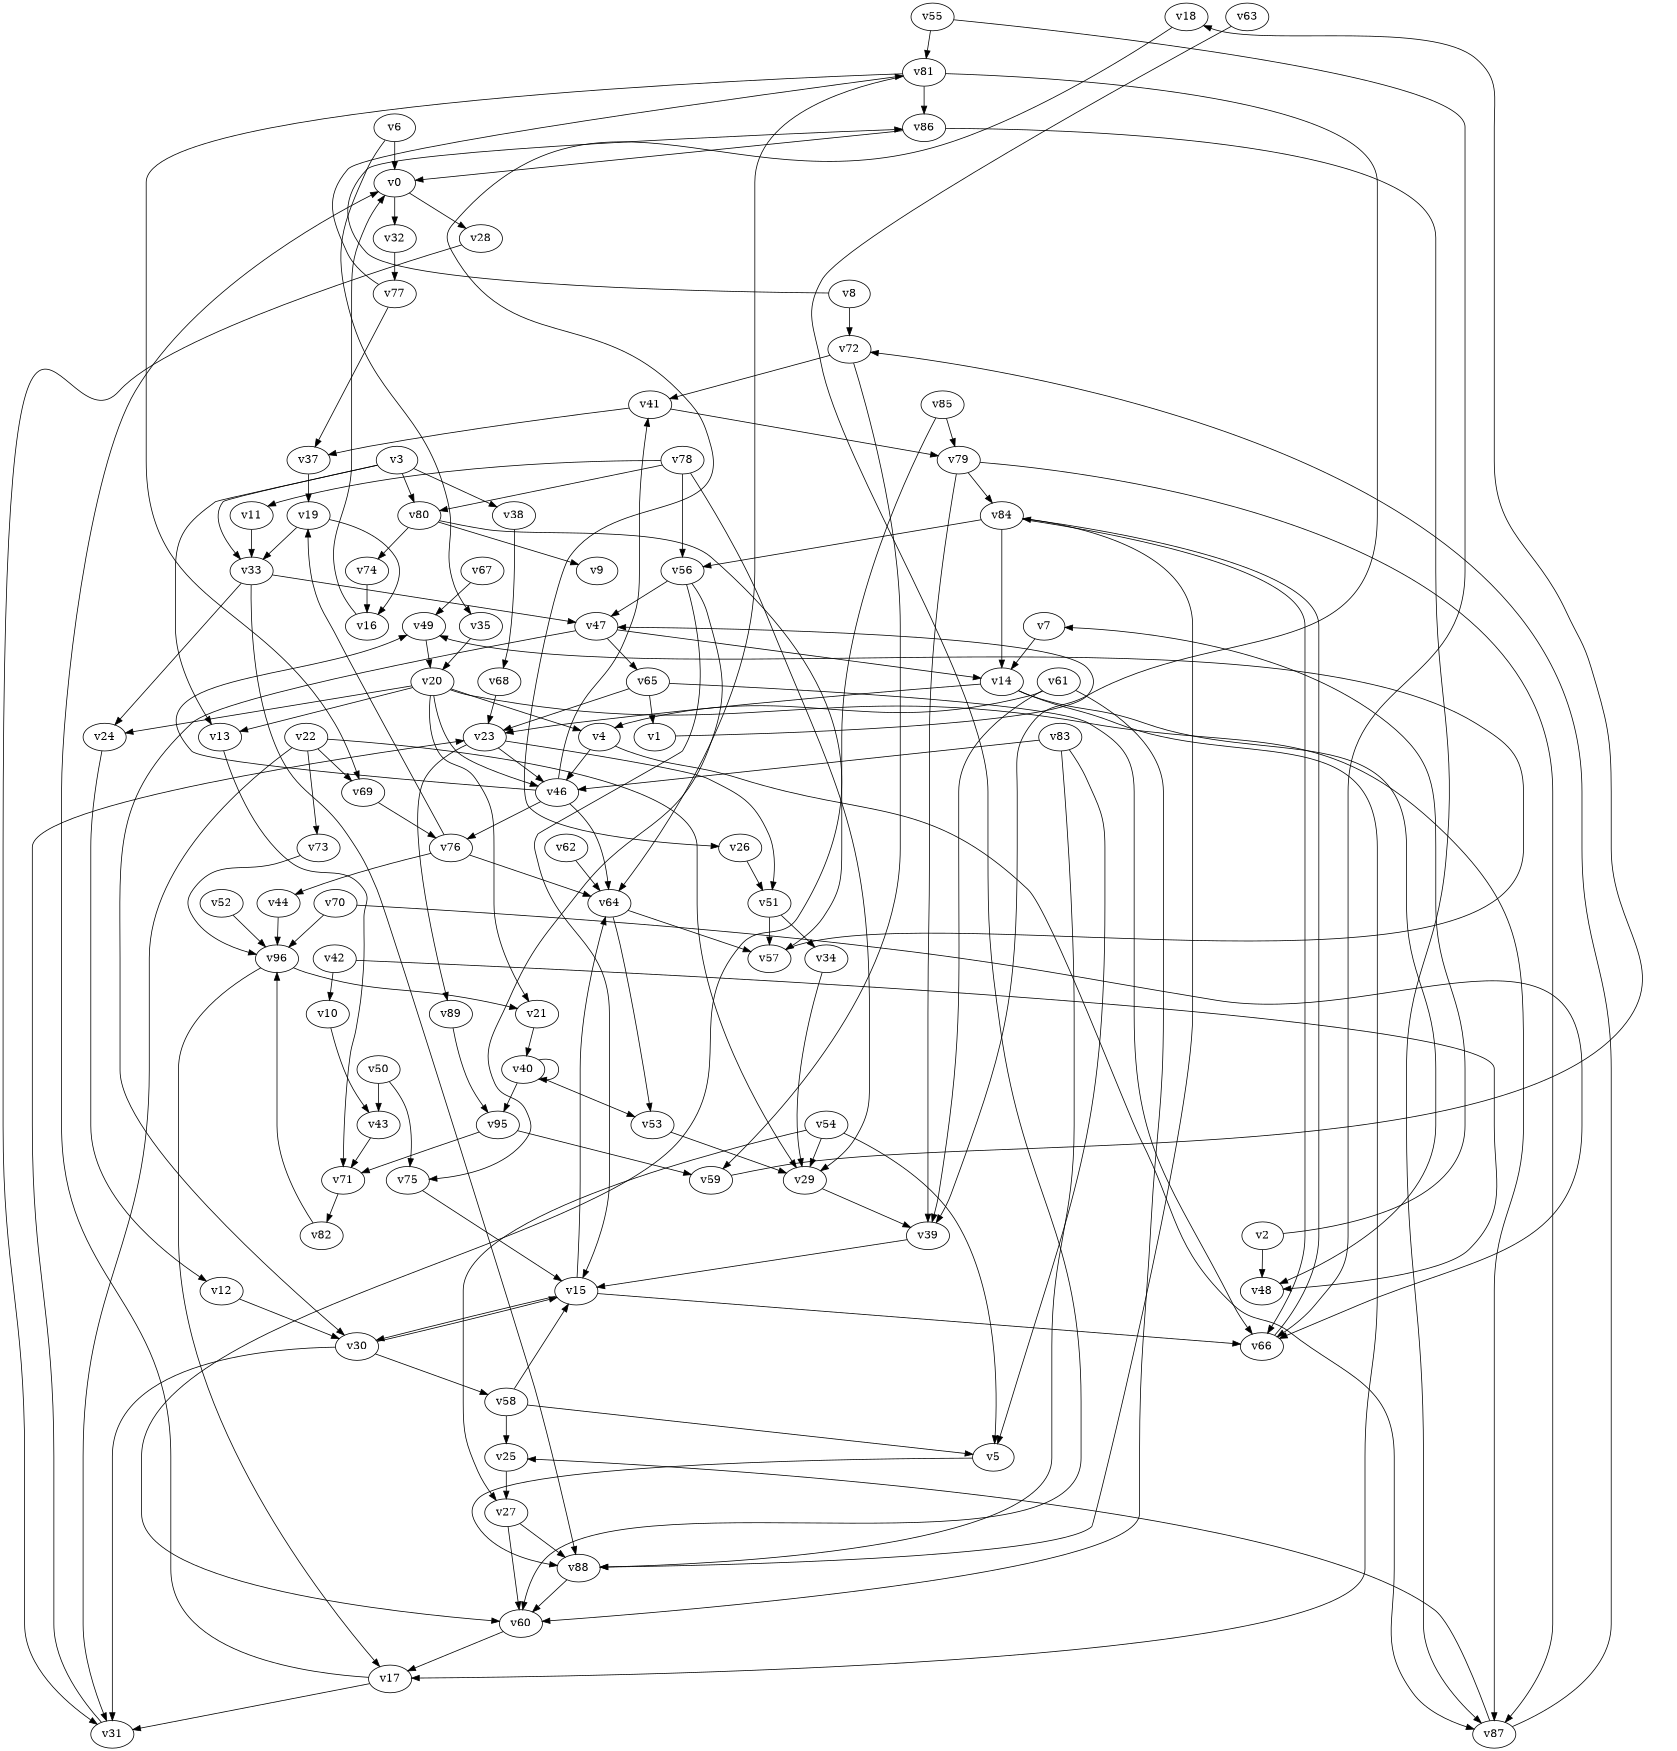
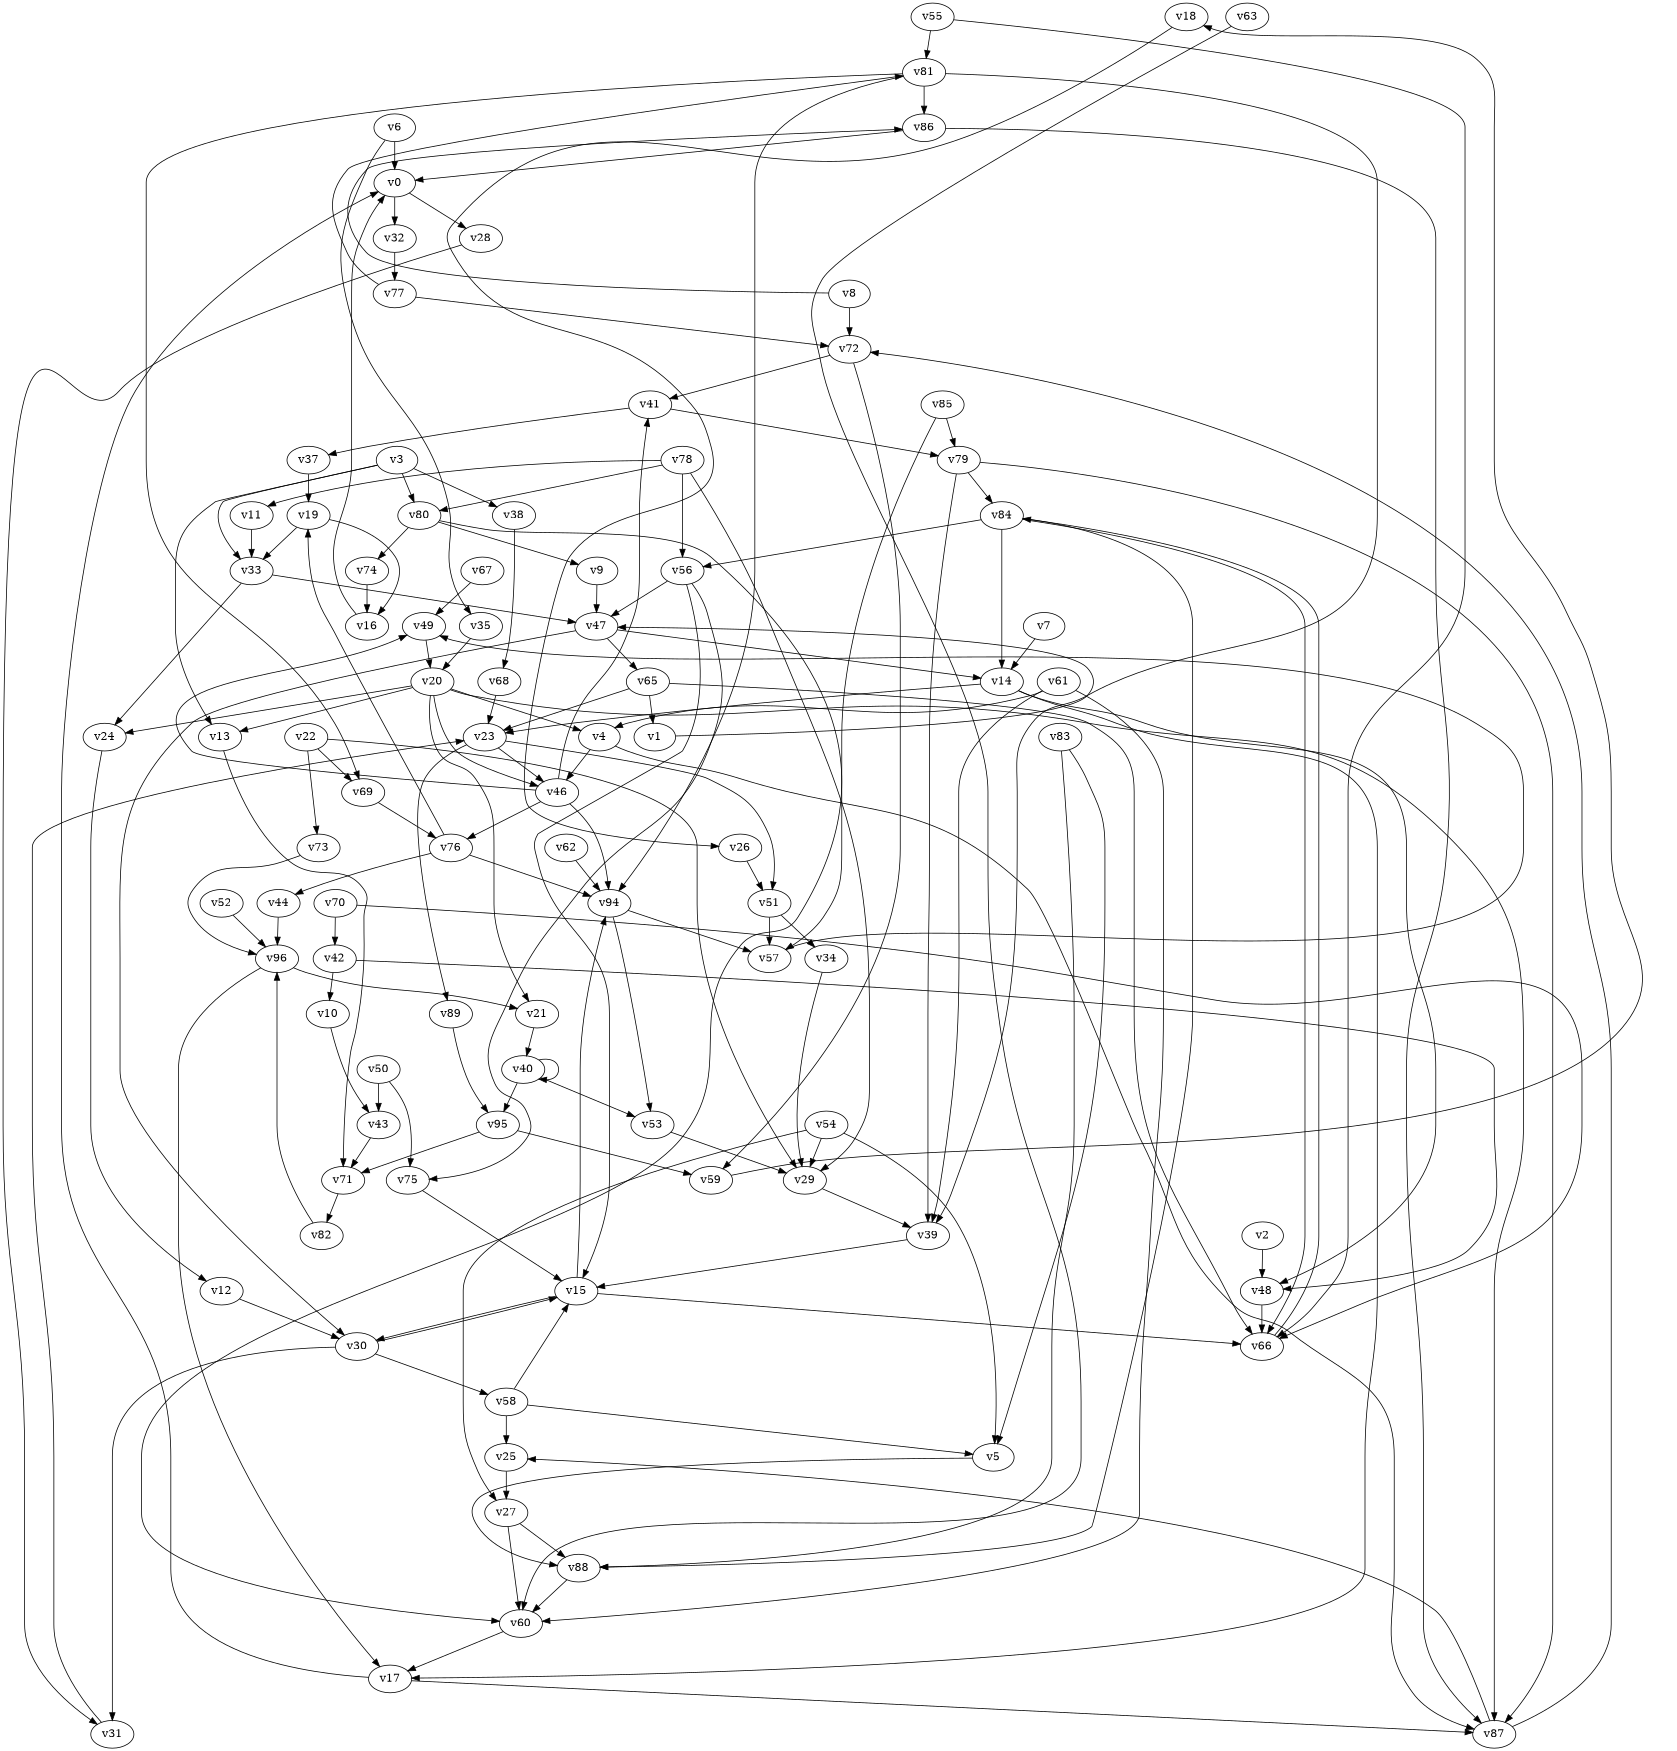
(357, 367) -> (618, 321)
none -> (597, 595)
(812, 764) -> none
(1436, 866) -> none
(609, 903) -> (609, 903)
(309, 928) -> (335, 927)
(430, 1053) -> none
(132, 1208) -> none
none -> (1262, 1315)
(255, 1706) -> (938, 1706)
